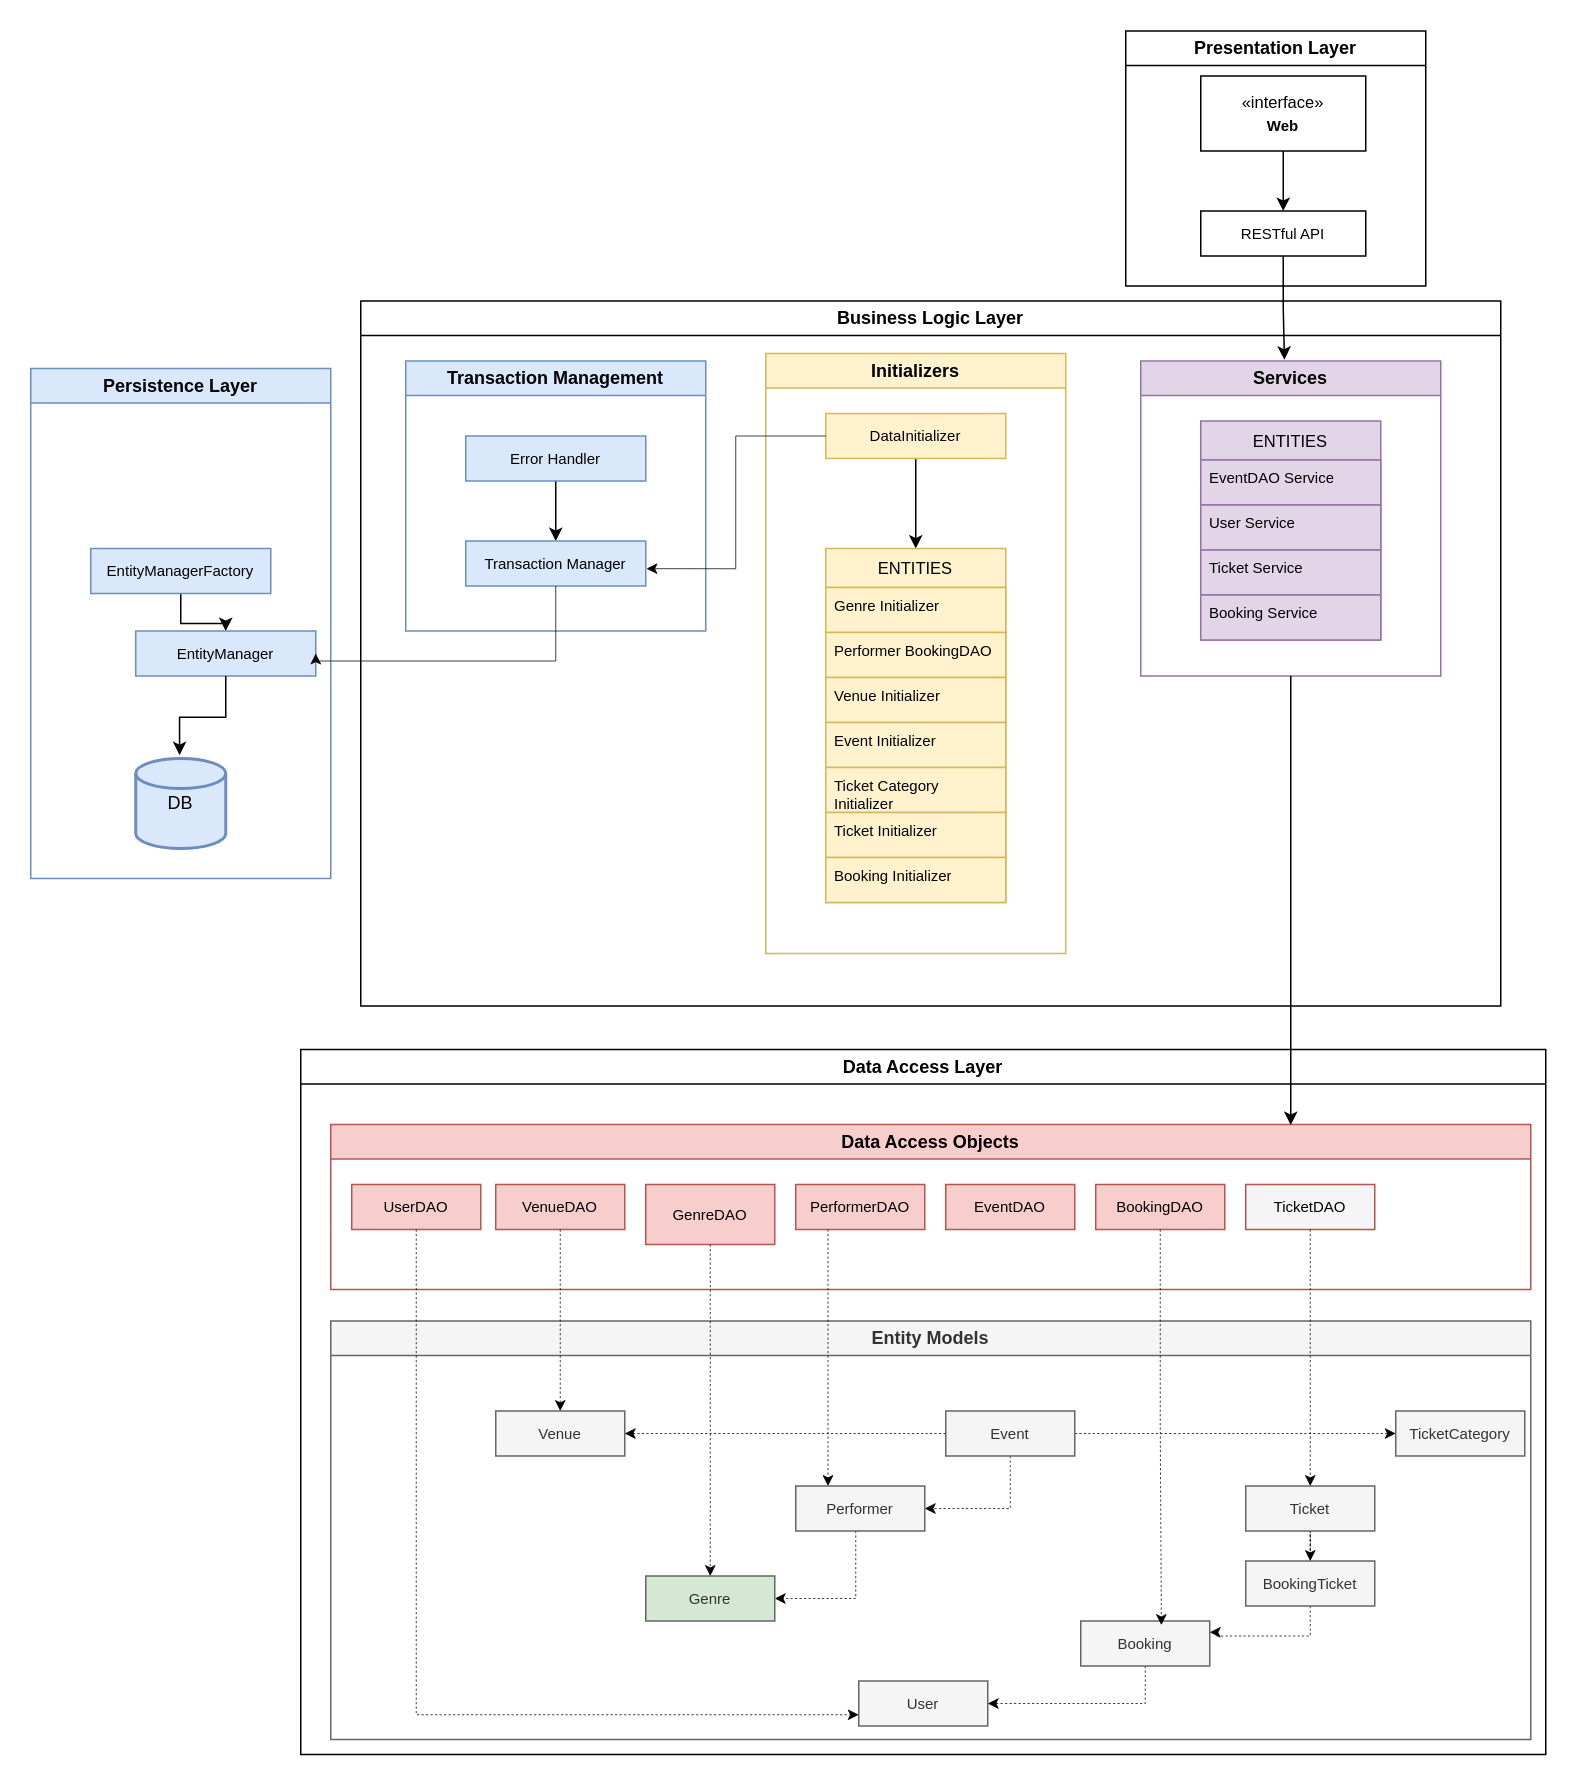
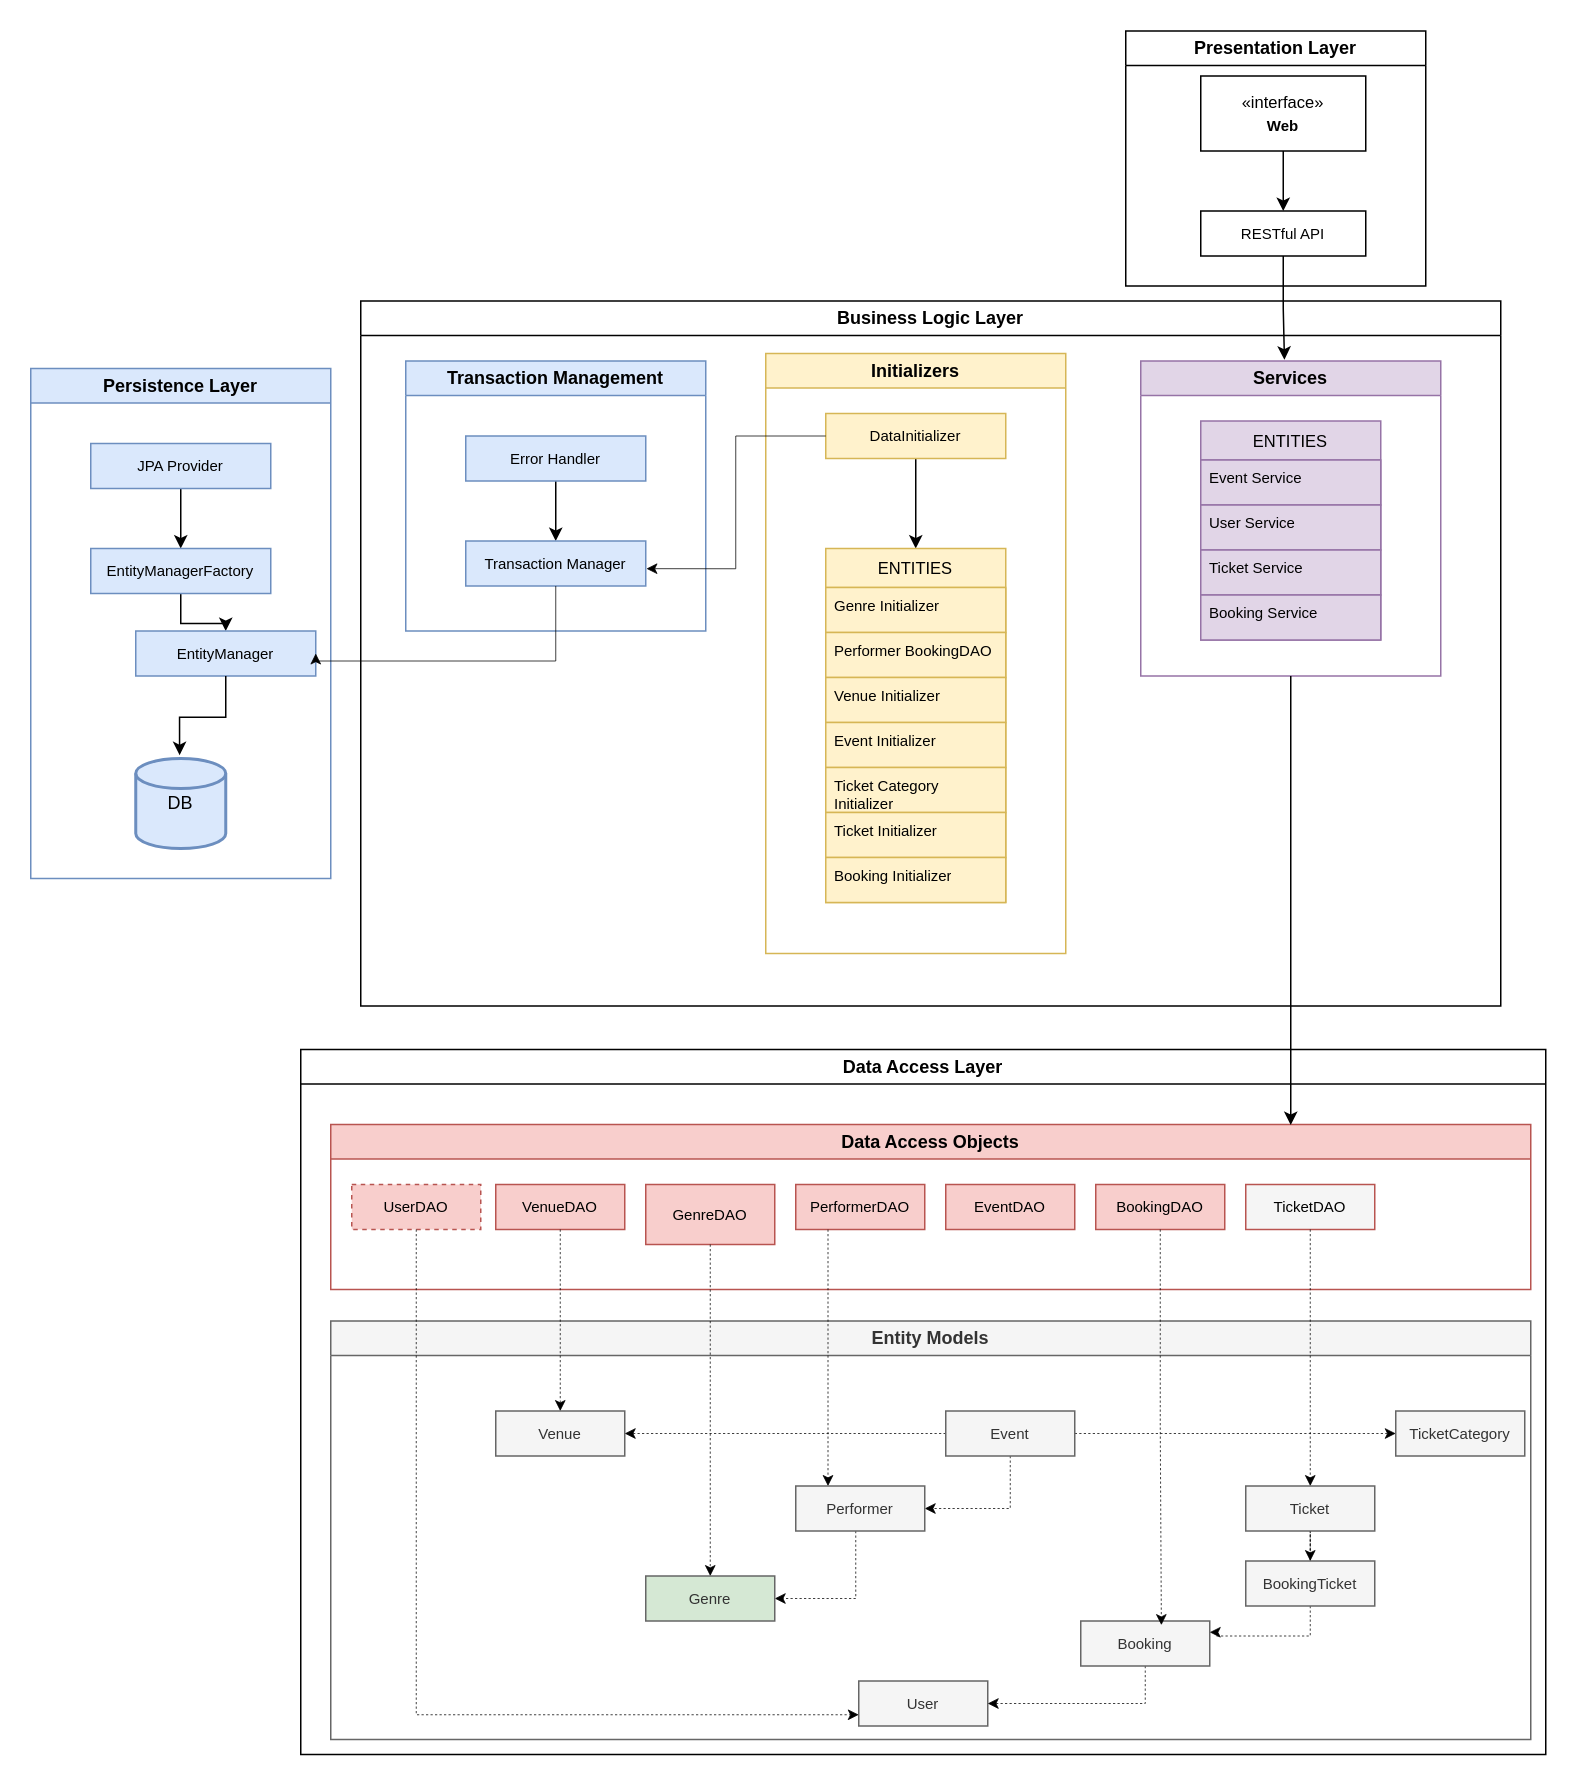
none -> (181, 466)
(1273, 479) -> (1260, 479)
none -> (181, 513)
(416, 1207) -> (416, 1207)
